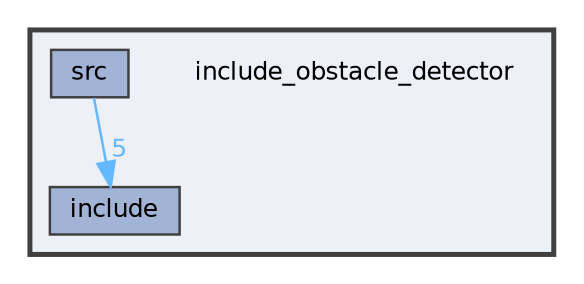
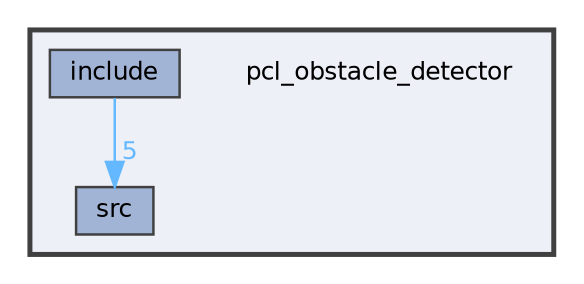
(354, 74) -> (379, 74)
(100, 130) -> (115, 130)
